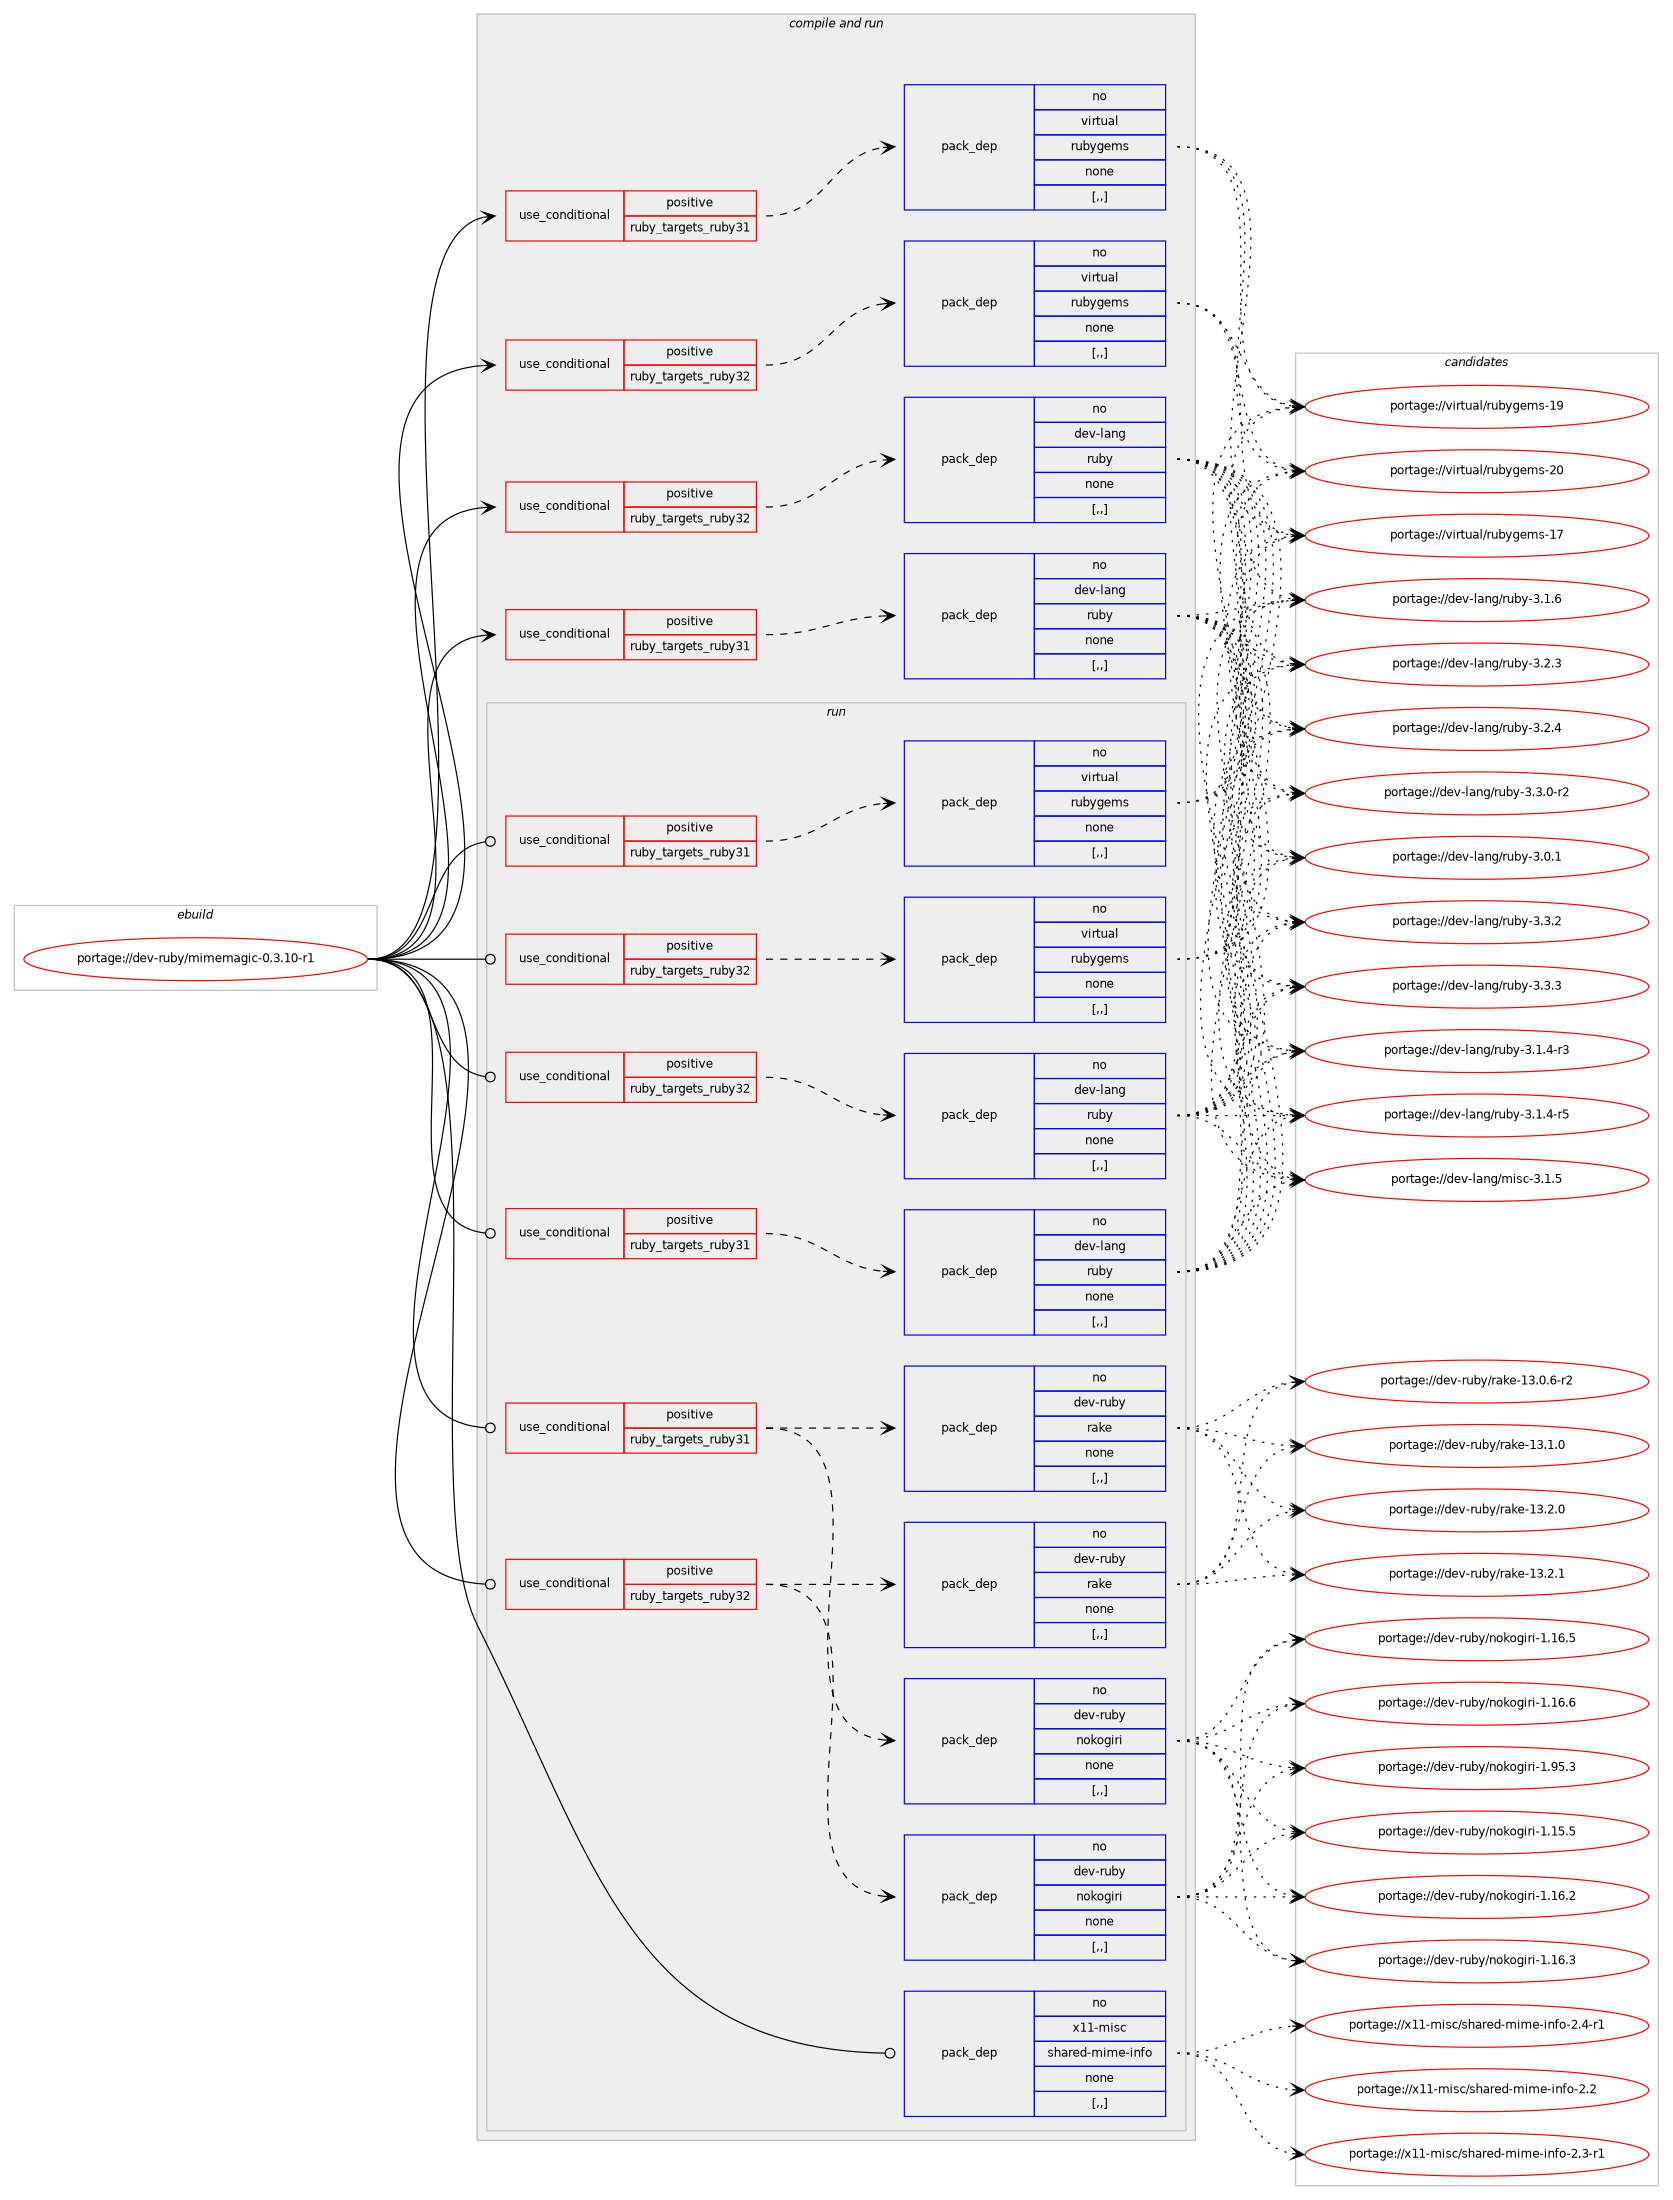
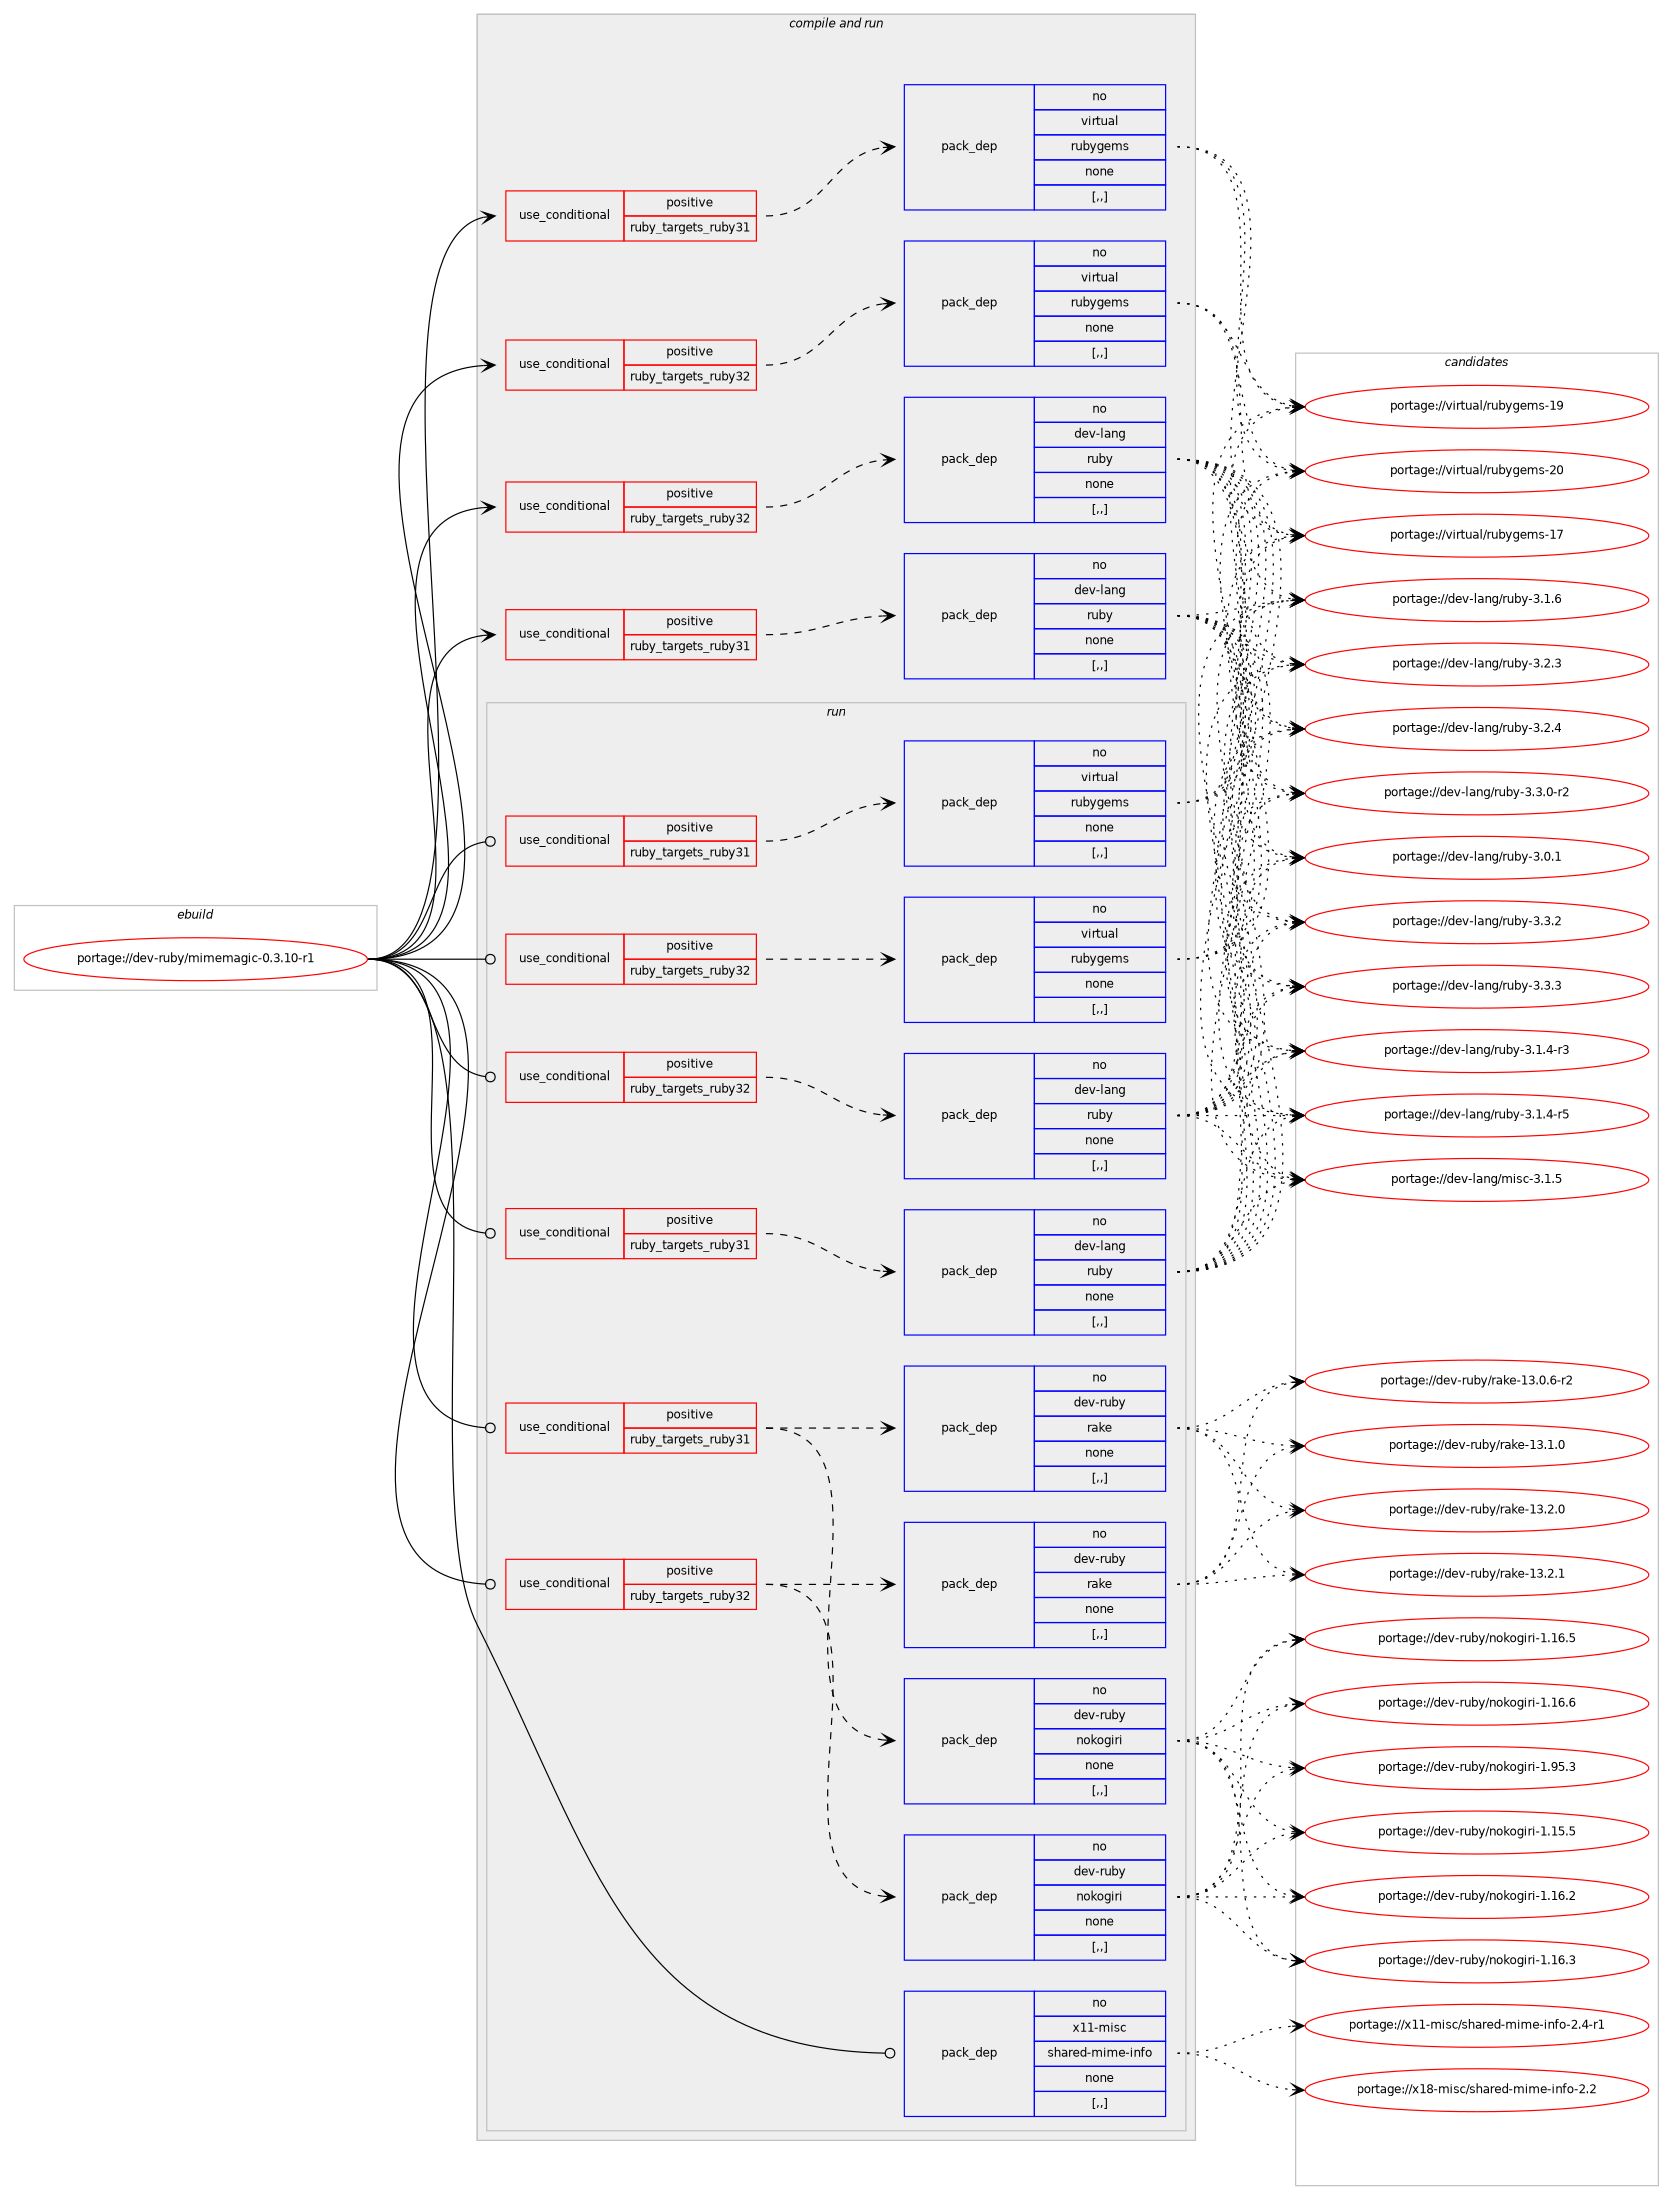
(1477, 2090) -> (1477, 2090)
(1477, 2155) -> none
